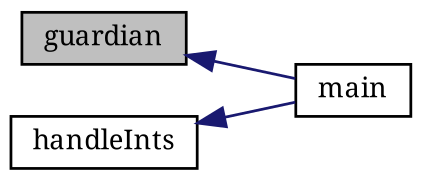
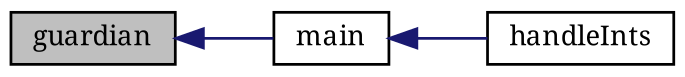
(260, 110) -> (452, 38)
